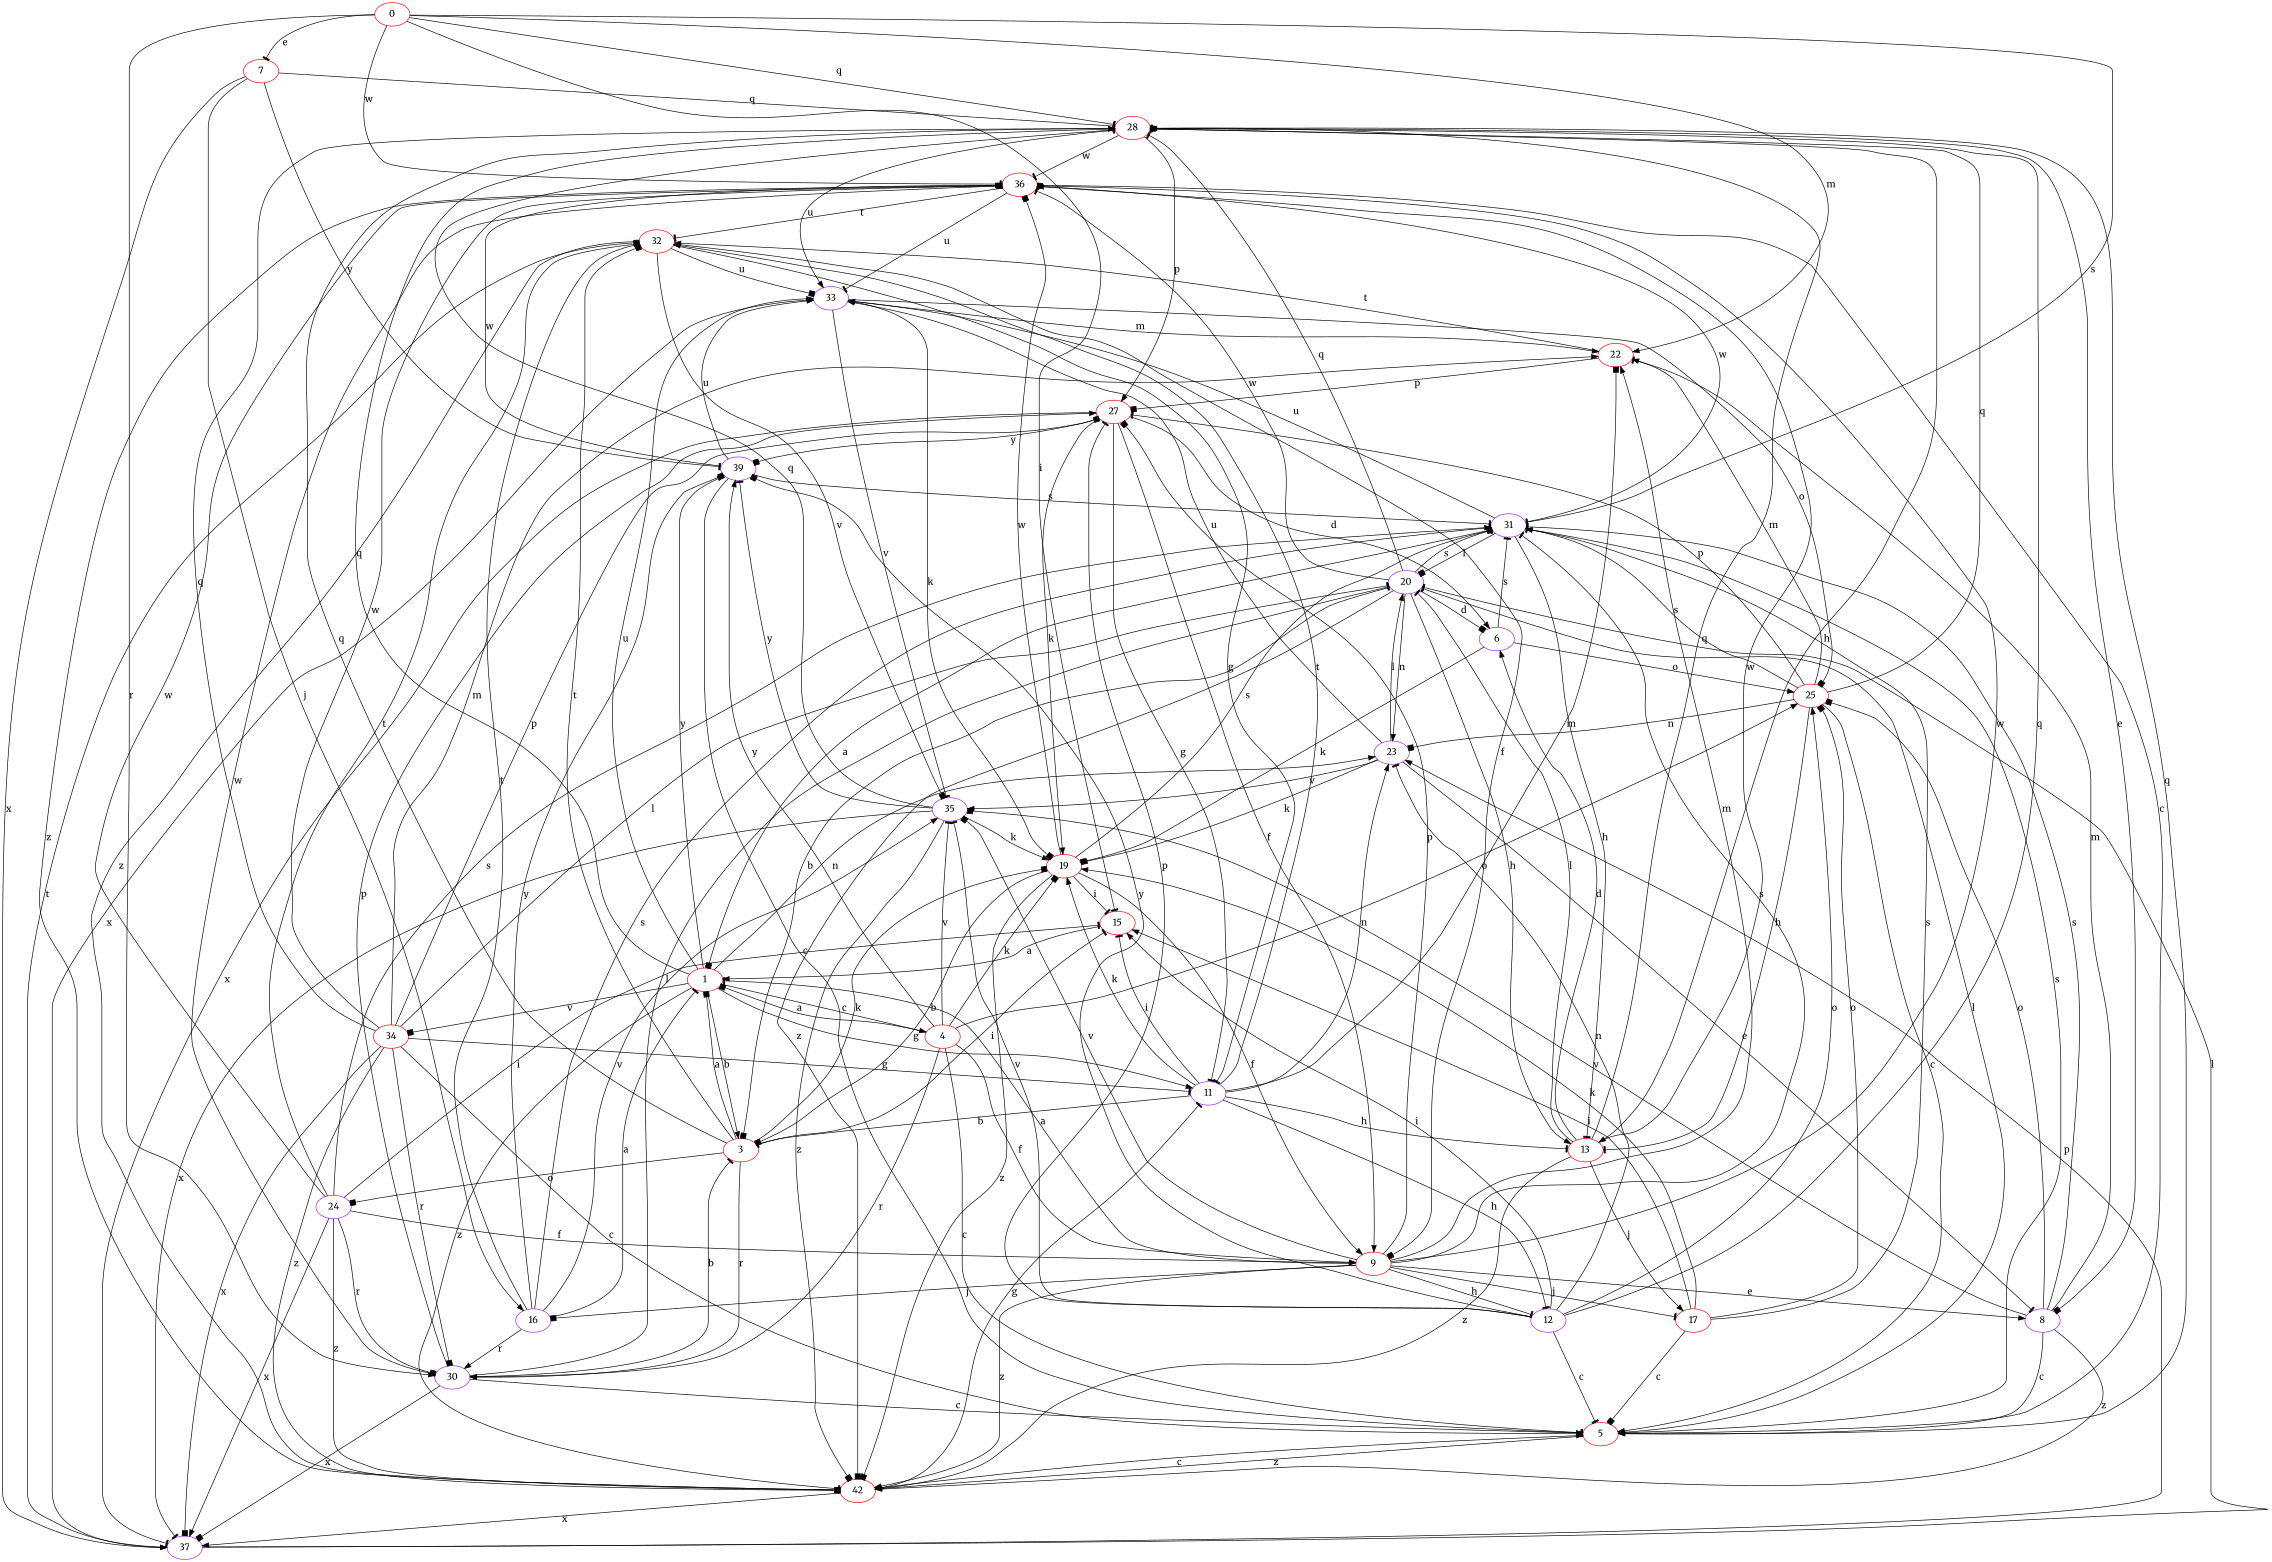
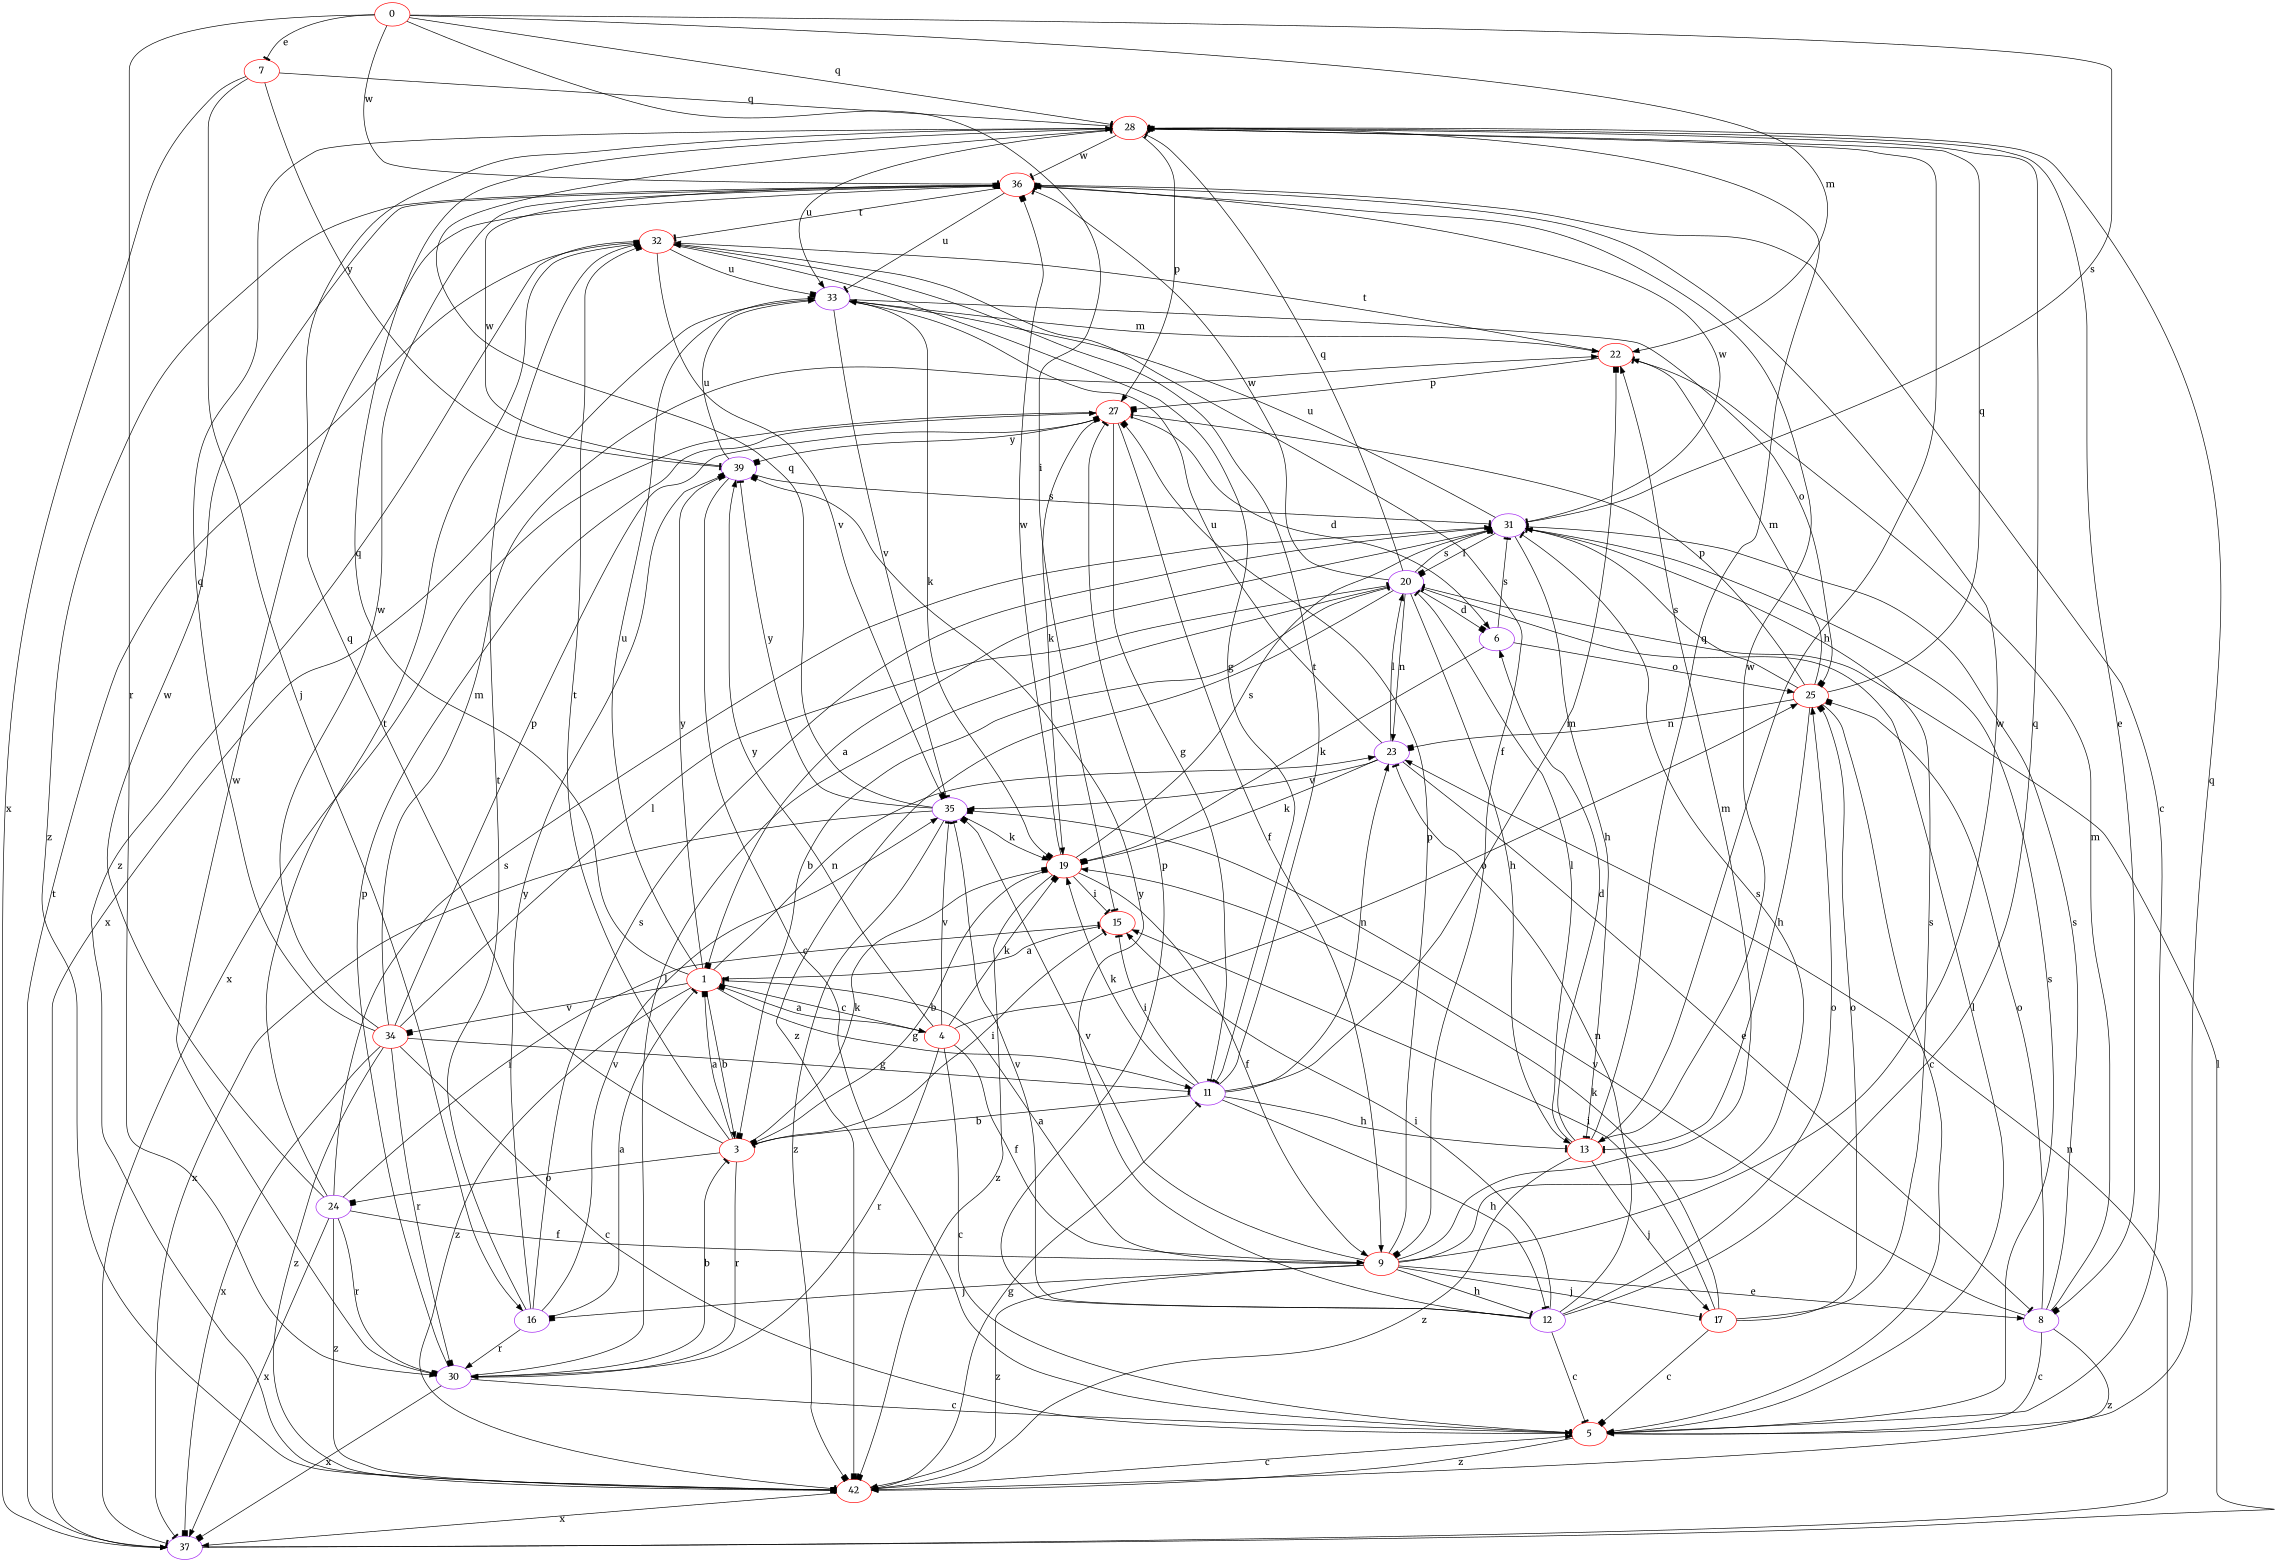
(2067, 1150) -> (2070, 1150)
